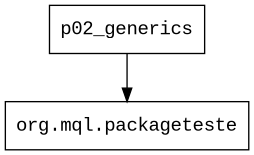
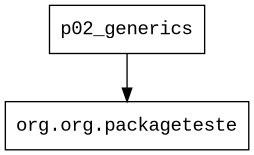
(127, 126) -> (127, 126)
